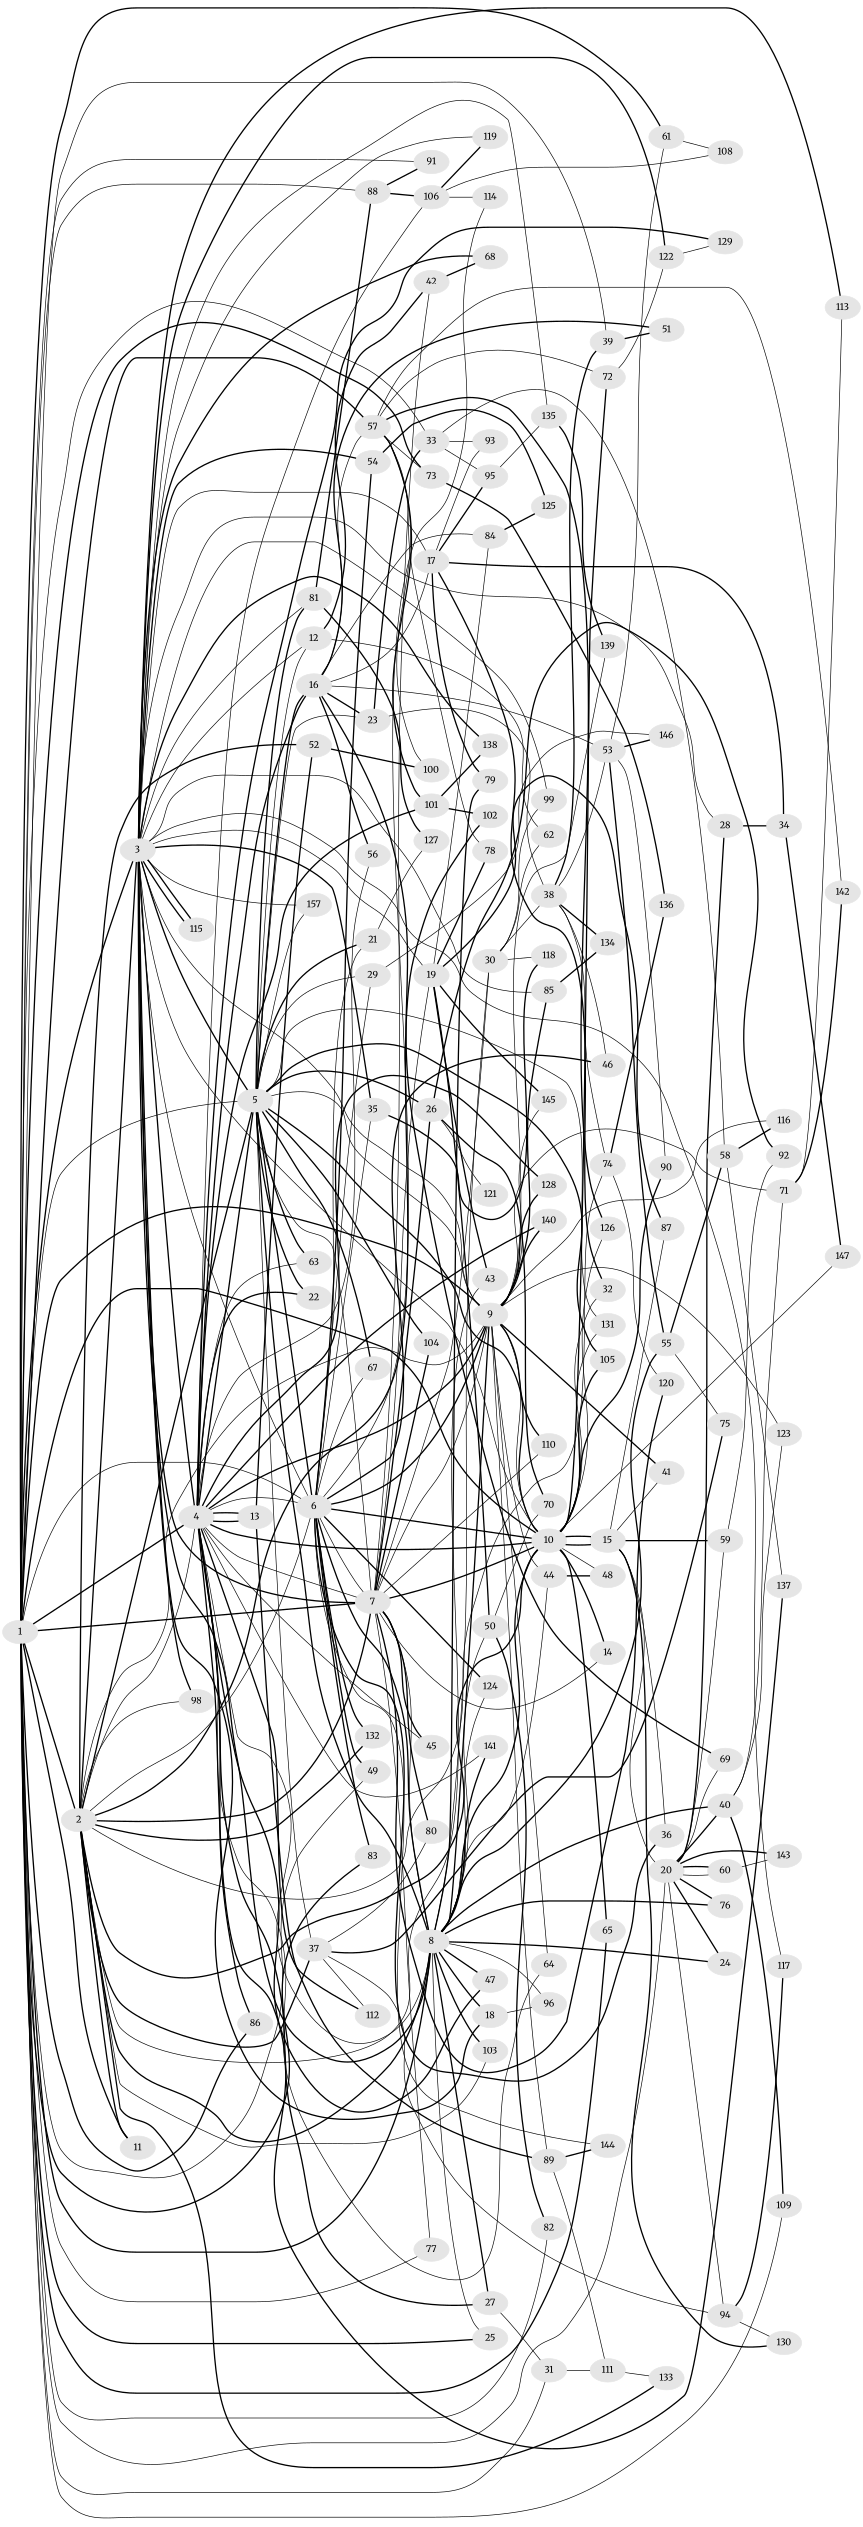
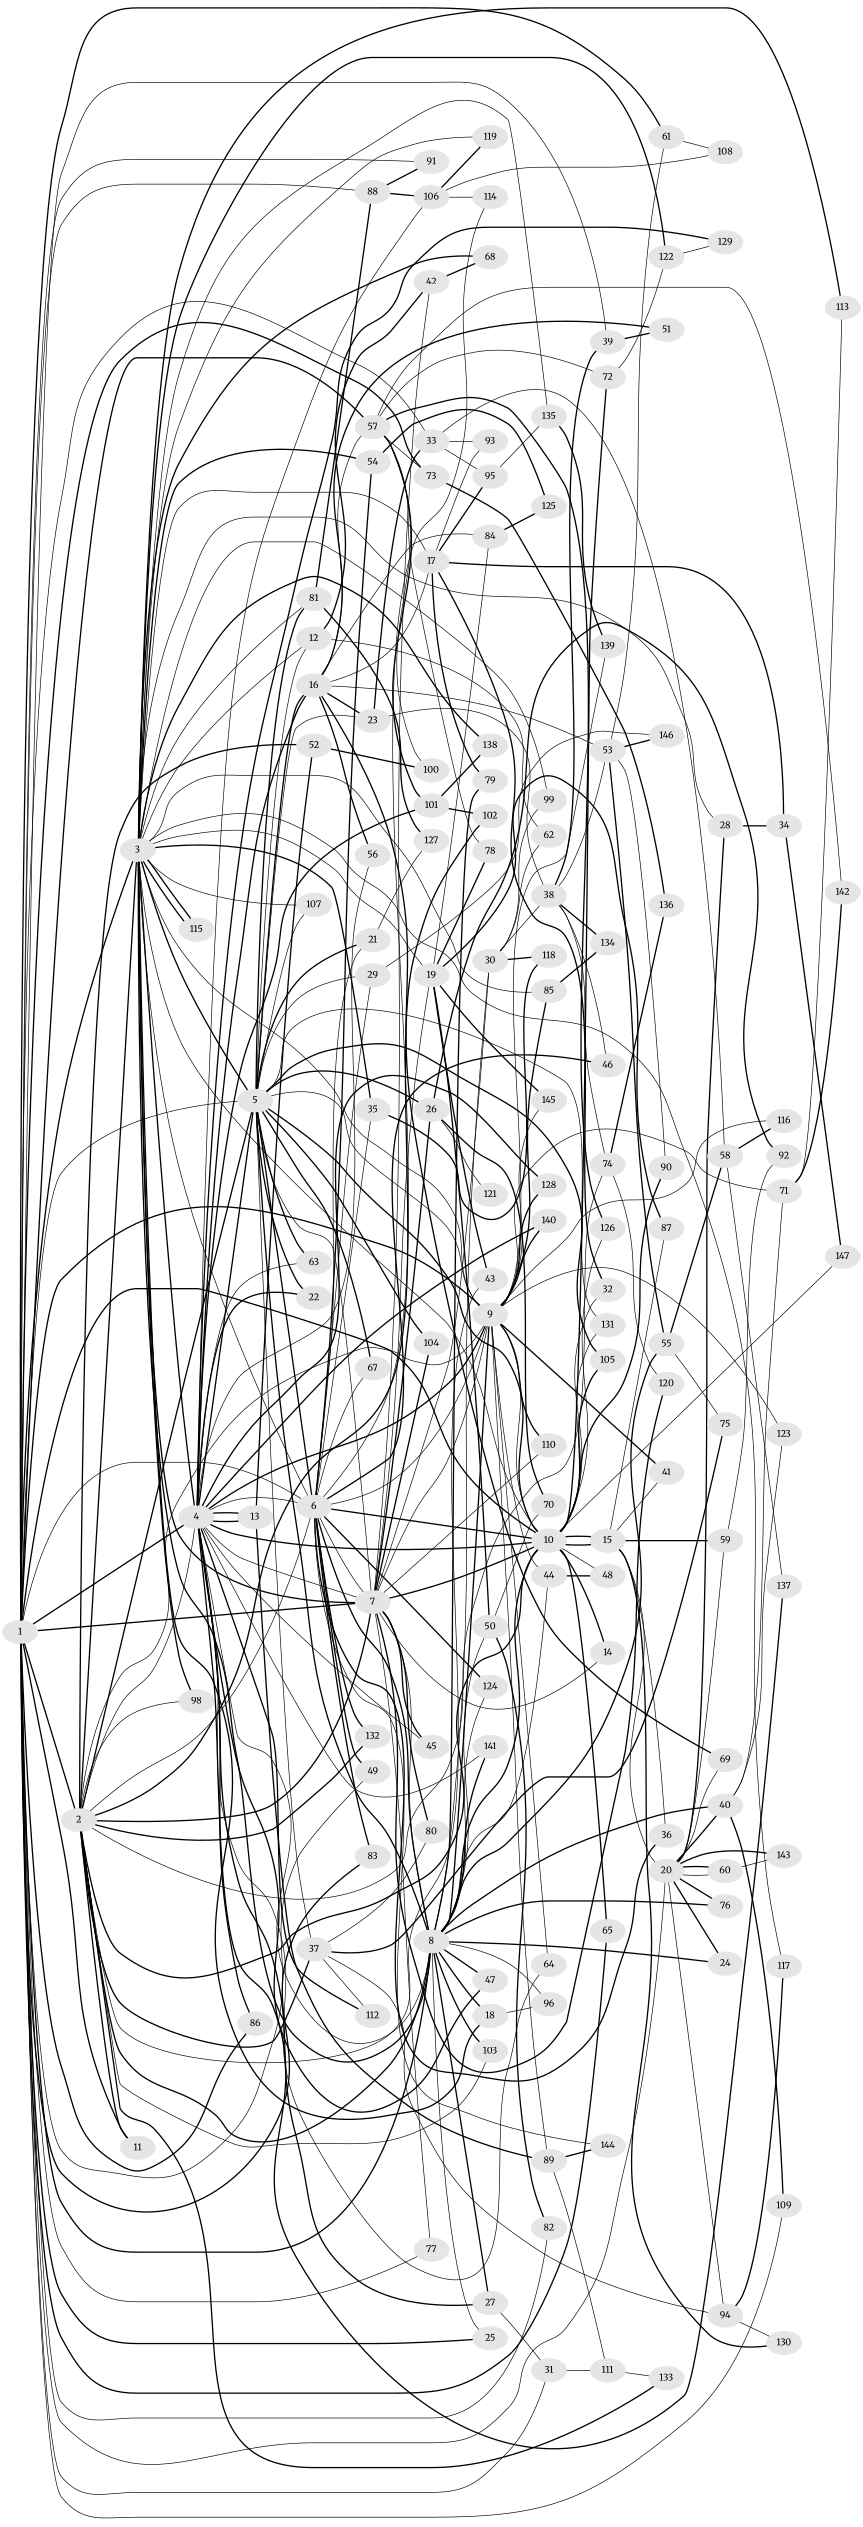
(314, 905) -> (314, 905)
(520, 958) -> (520, 958)
(433, 1438) -> (433, 1438)
